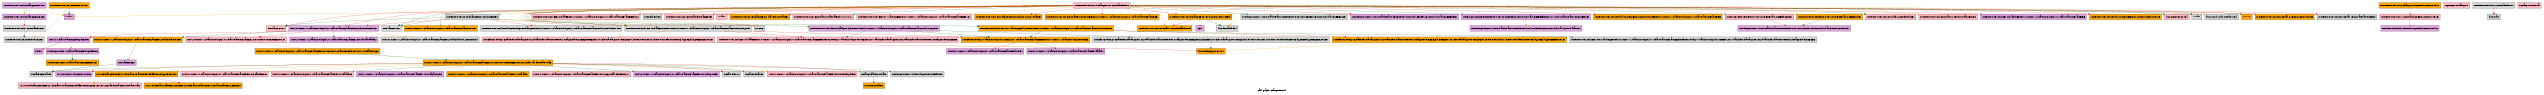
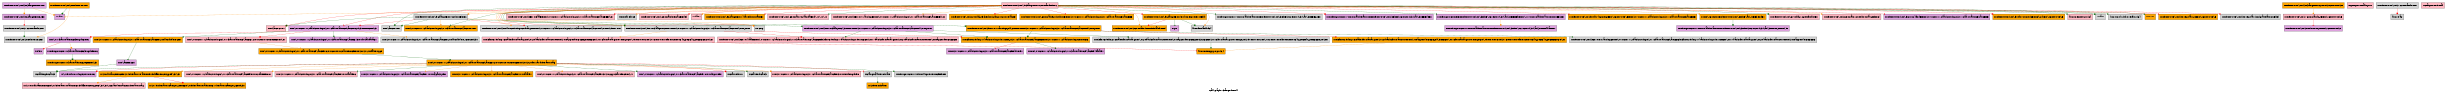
(1694, 7) -> (1609, 7)
(1759, 17) -> none
